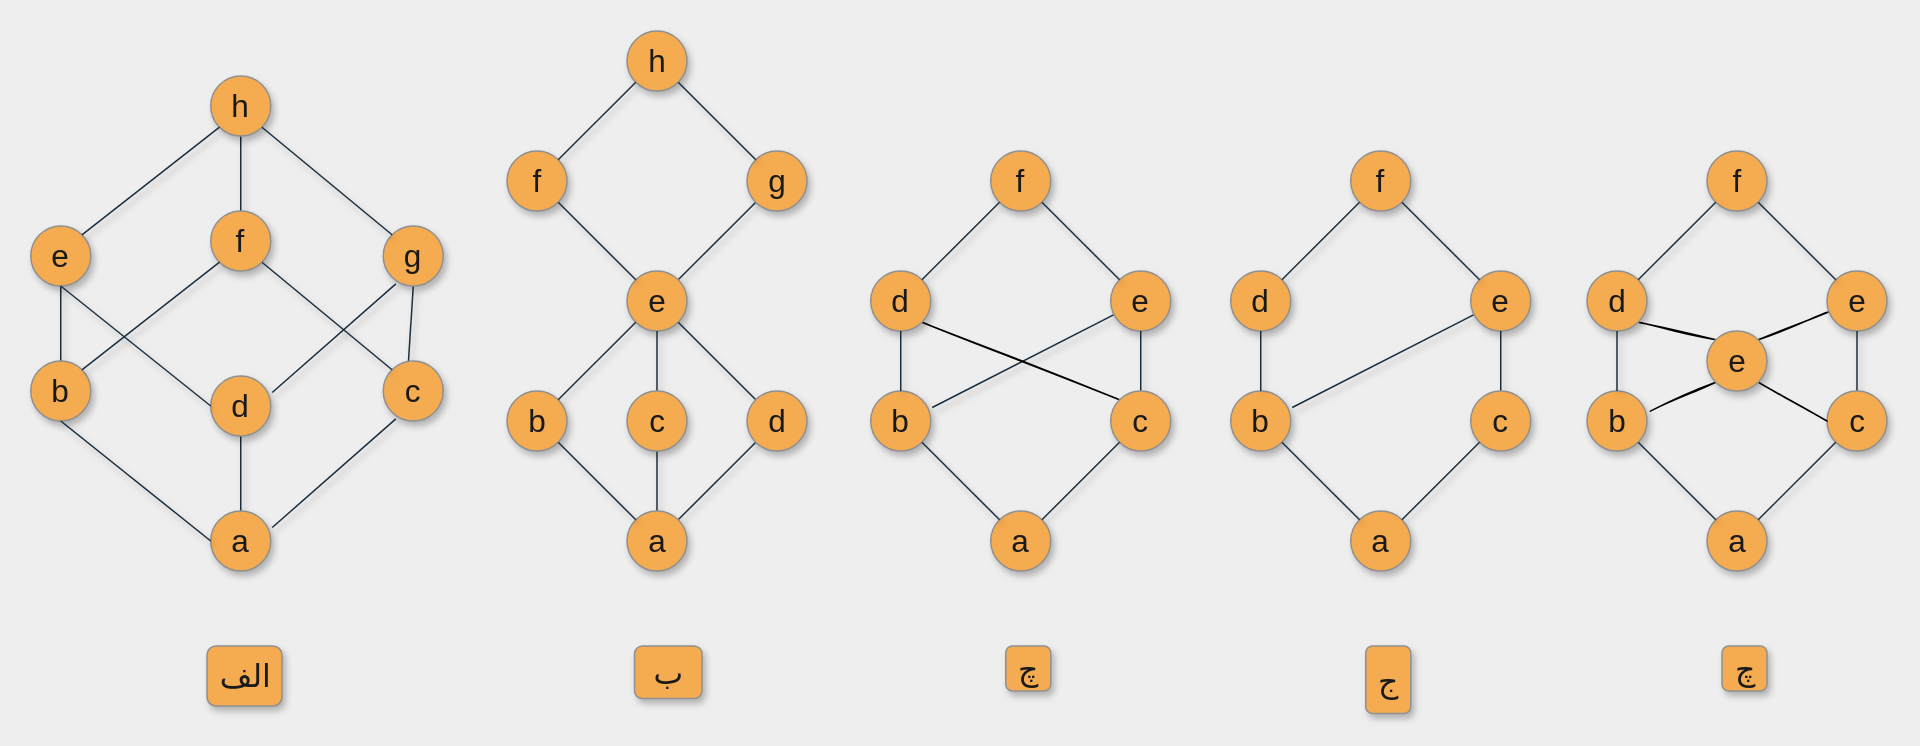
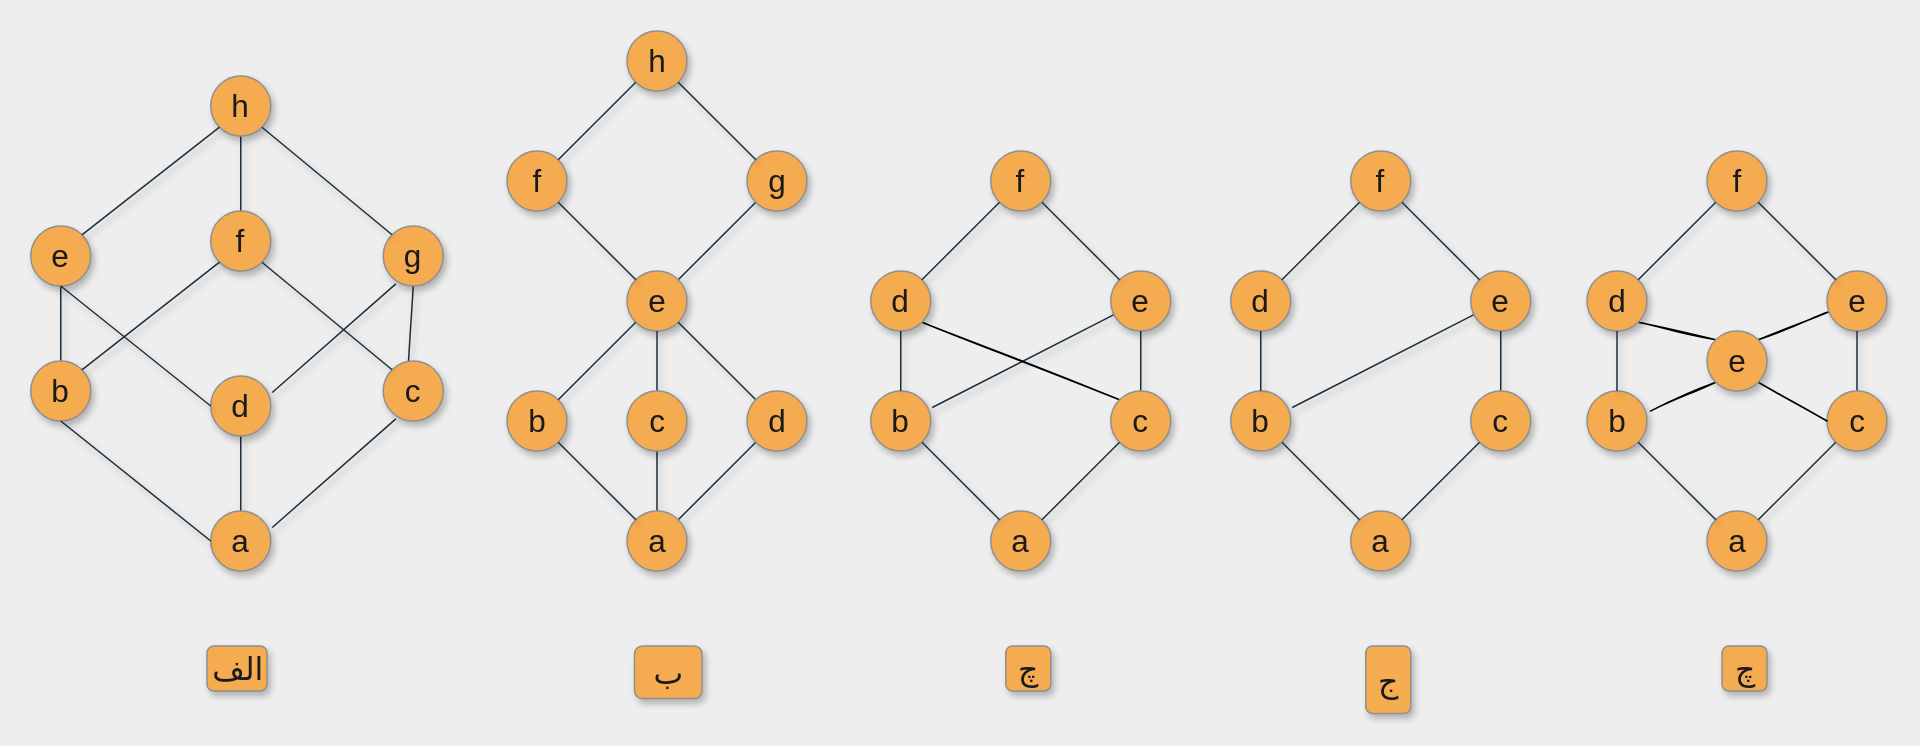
(245, 676) -> (237, 668)
